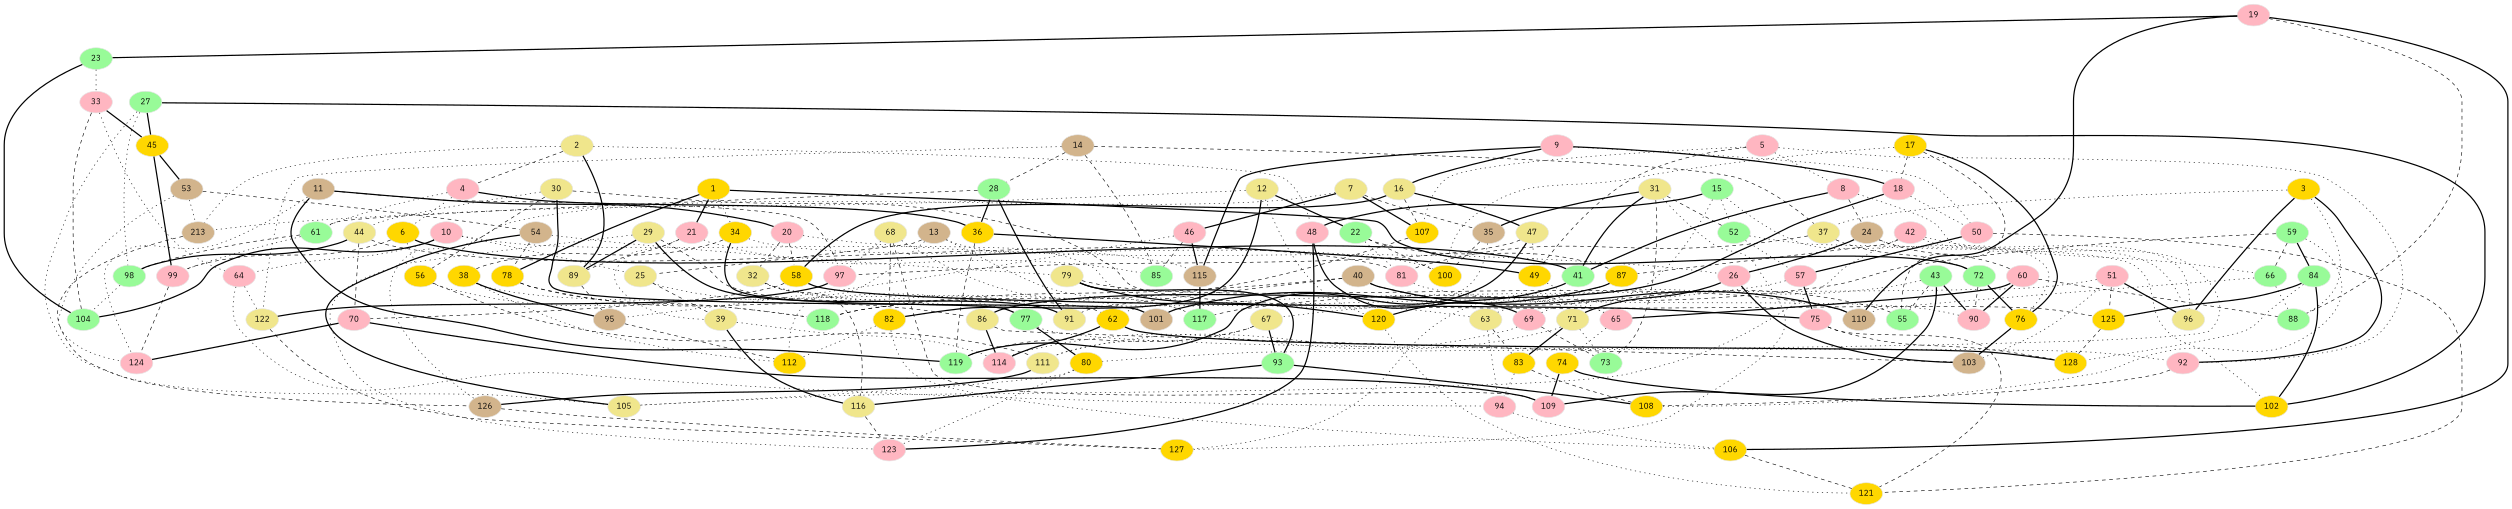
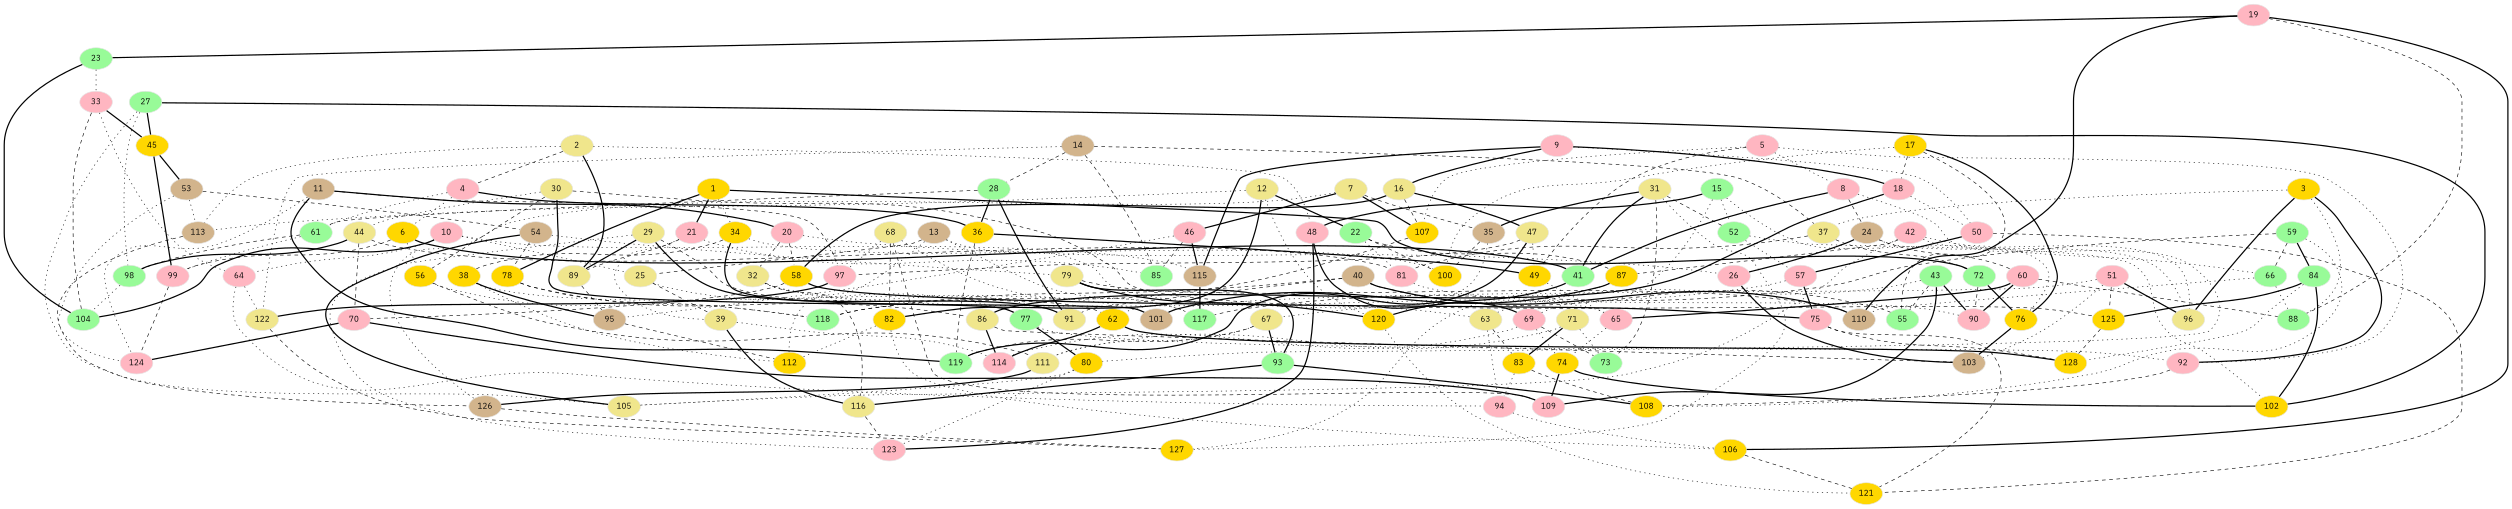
(198, 233) -> (198, 233)
(1653, 297) -> none
none -> (1543, 338)
